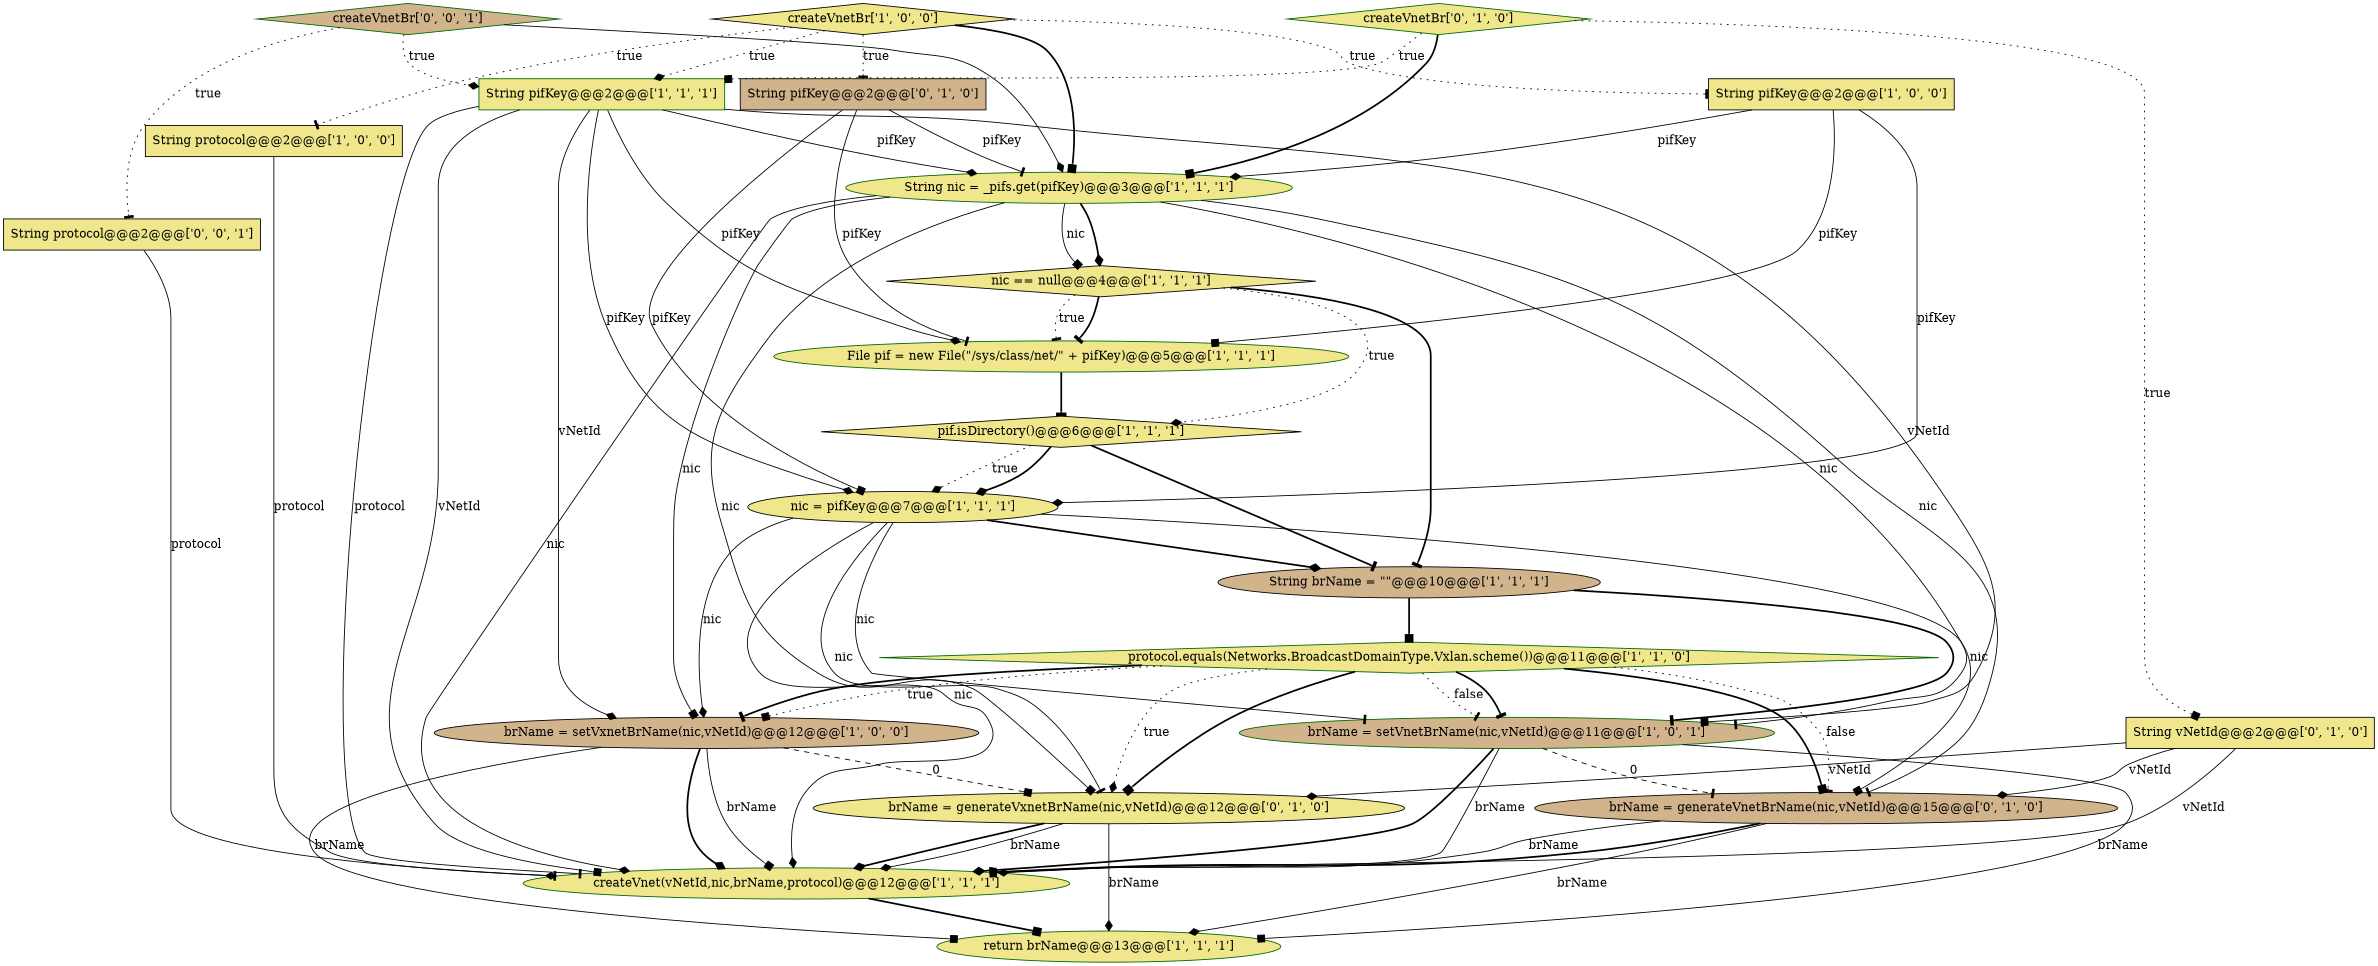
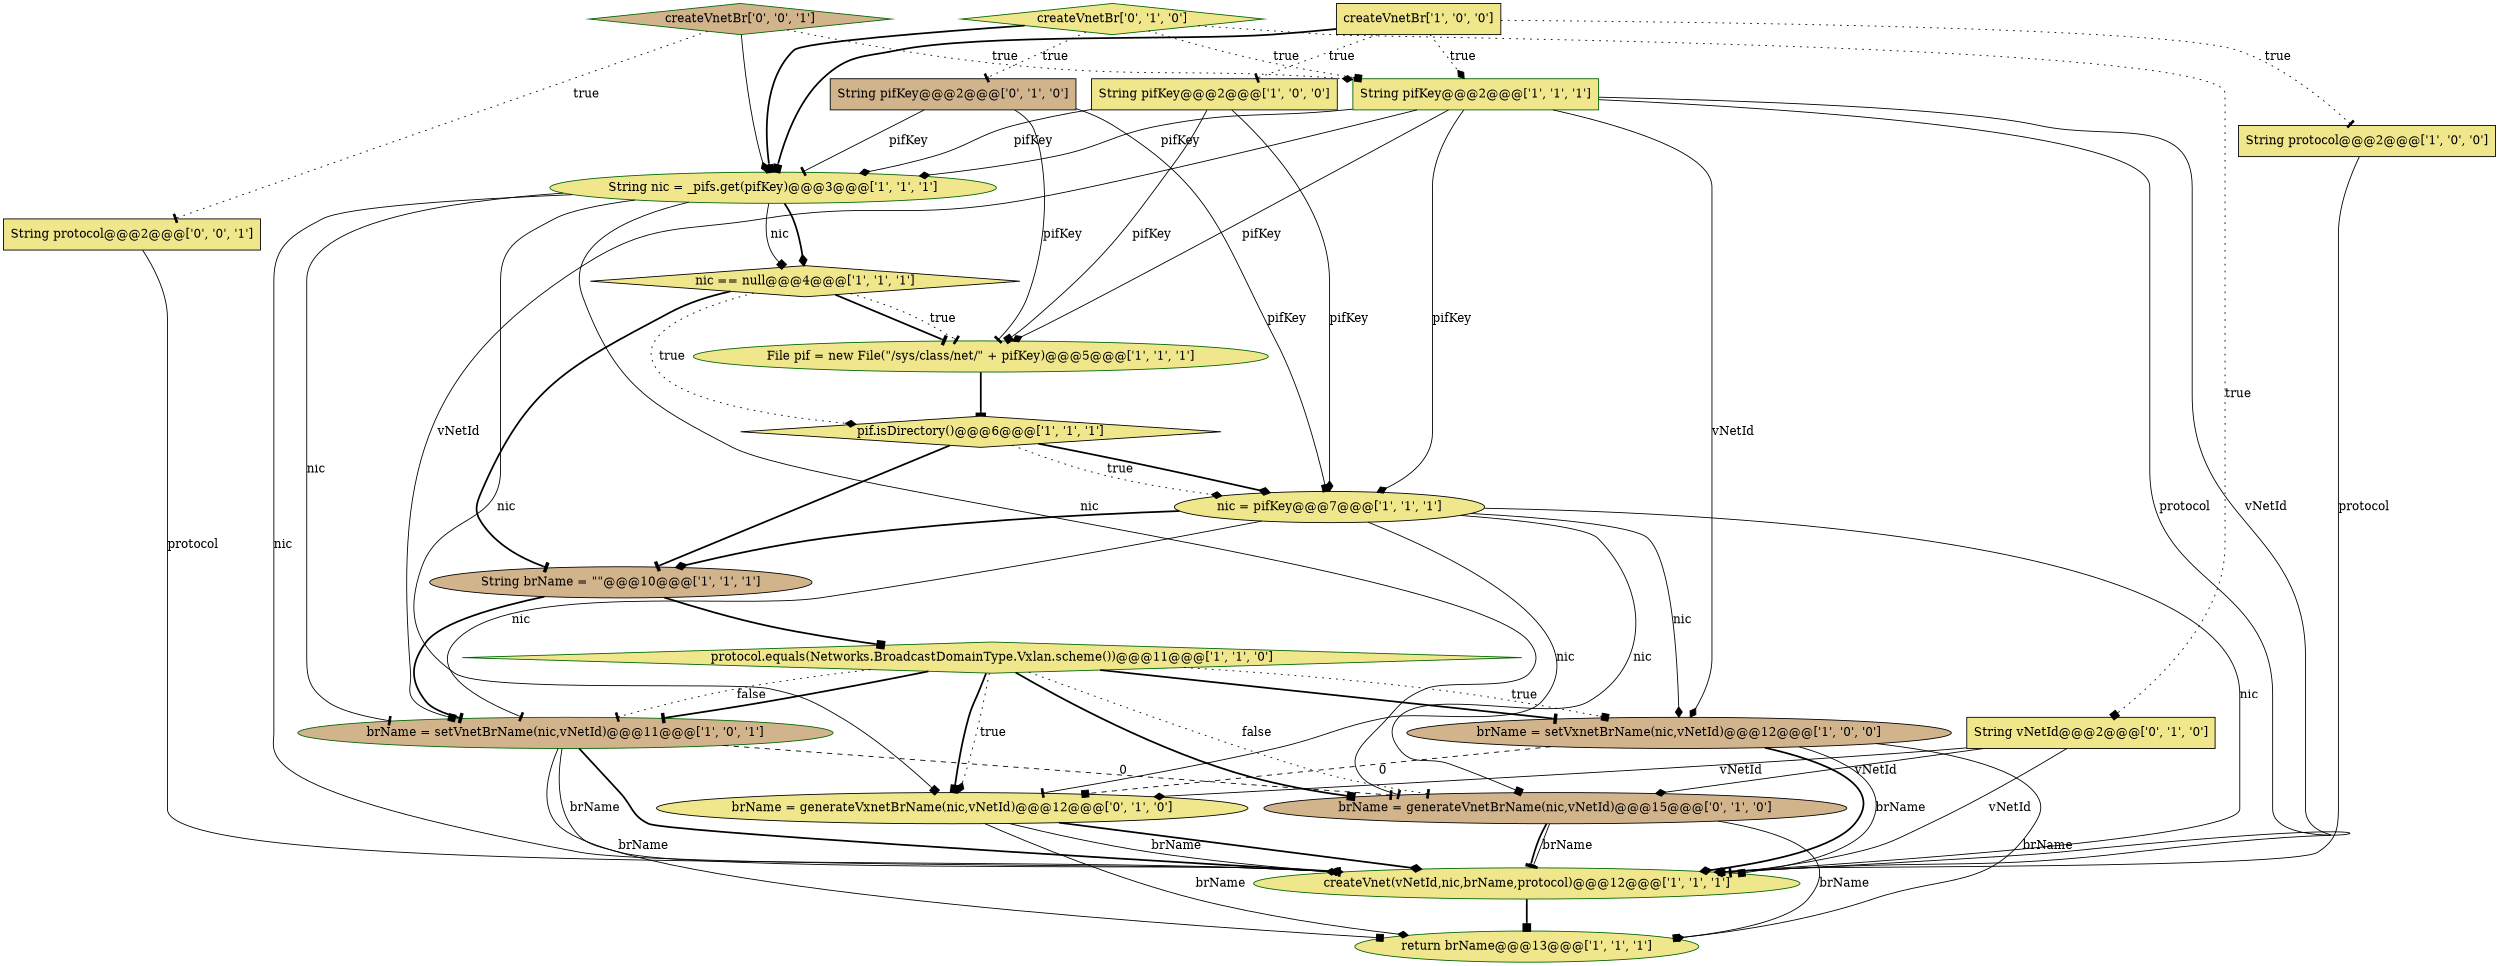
(863, 19) -> (1419, 19)
(863, 55) -> (1038, 54)
(699, 405) -> none
